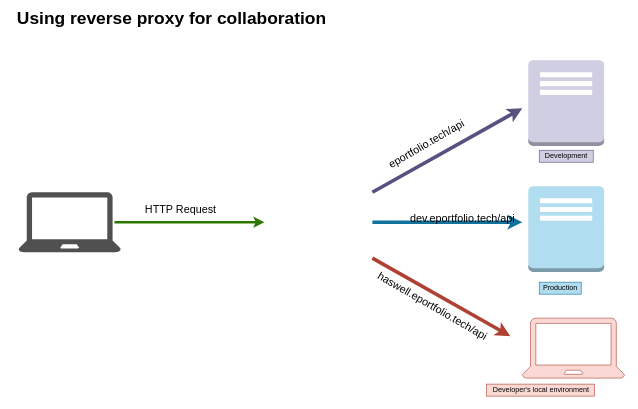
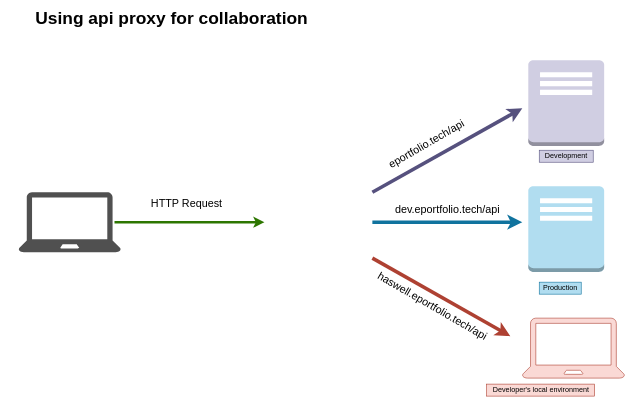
(172, 18) -> (172, 18)
(180, 210) -> (186, 204)
(462, 219) -> (447, 210)
